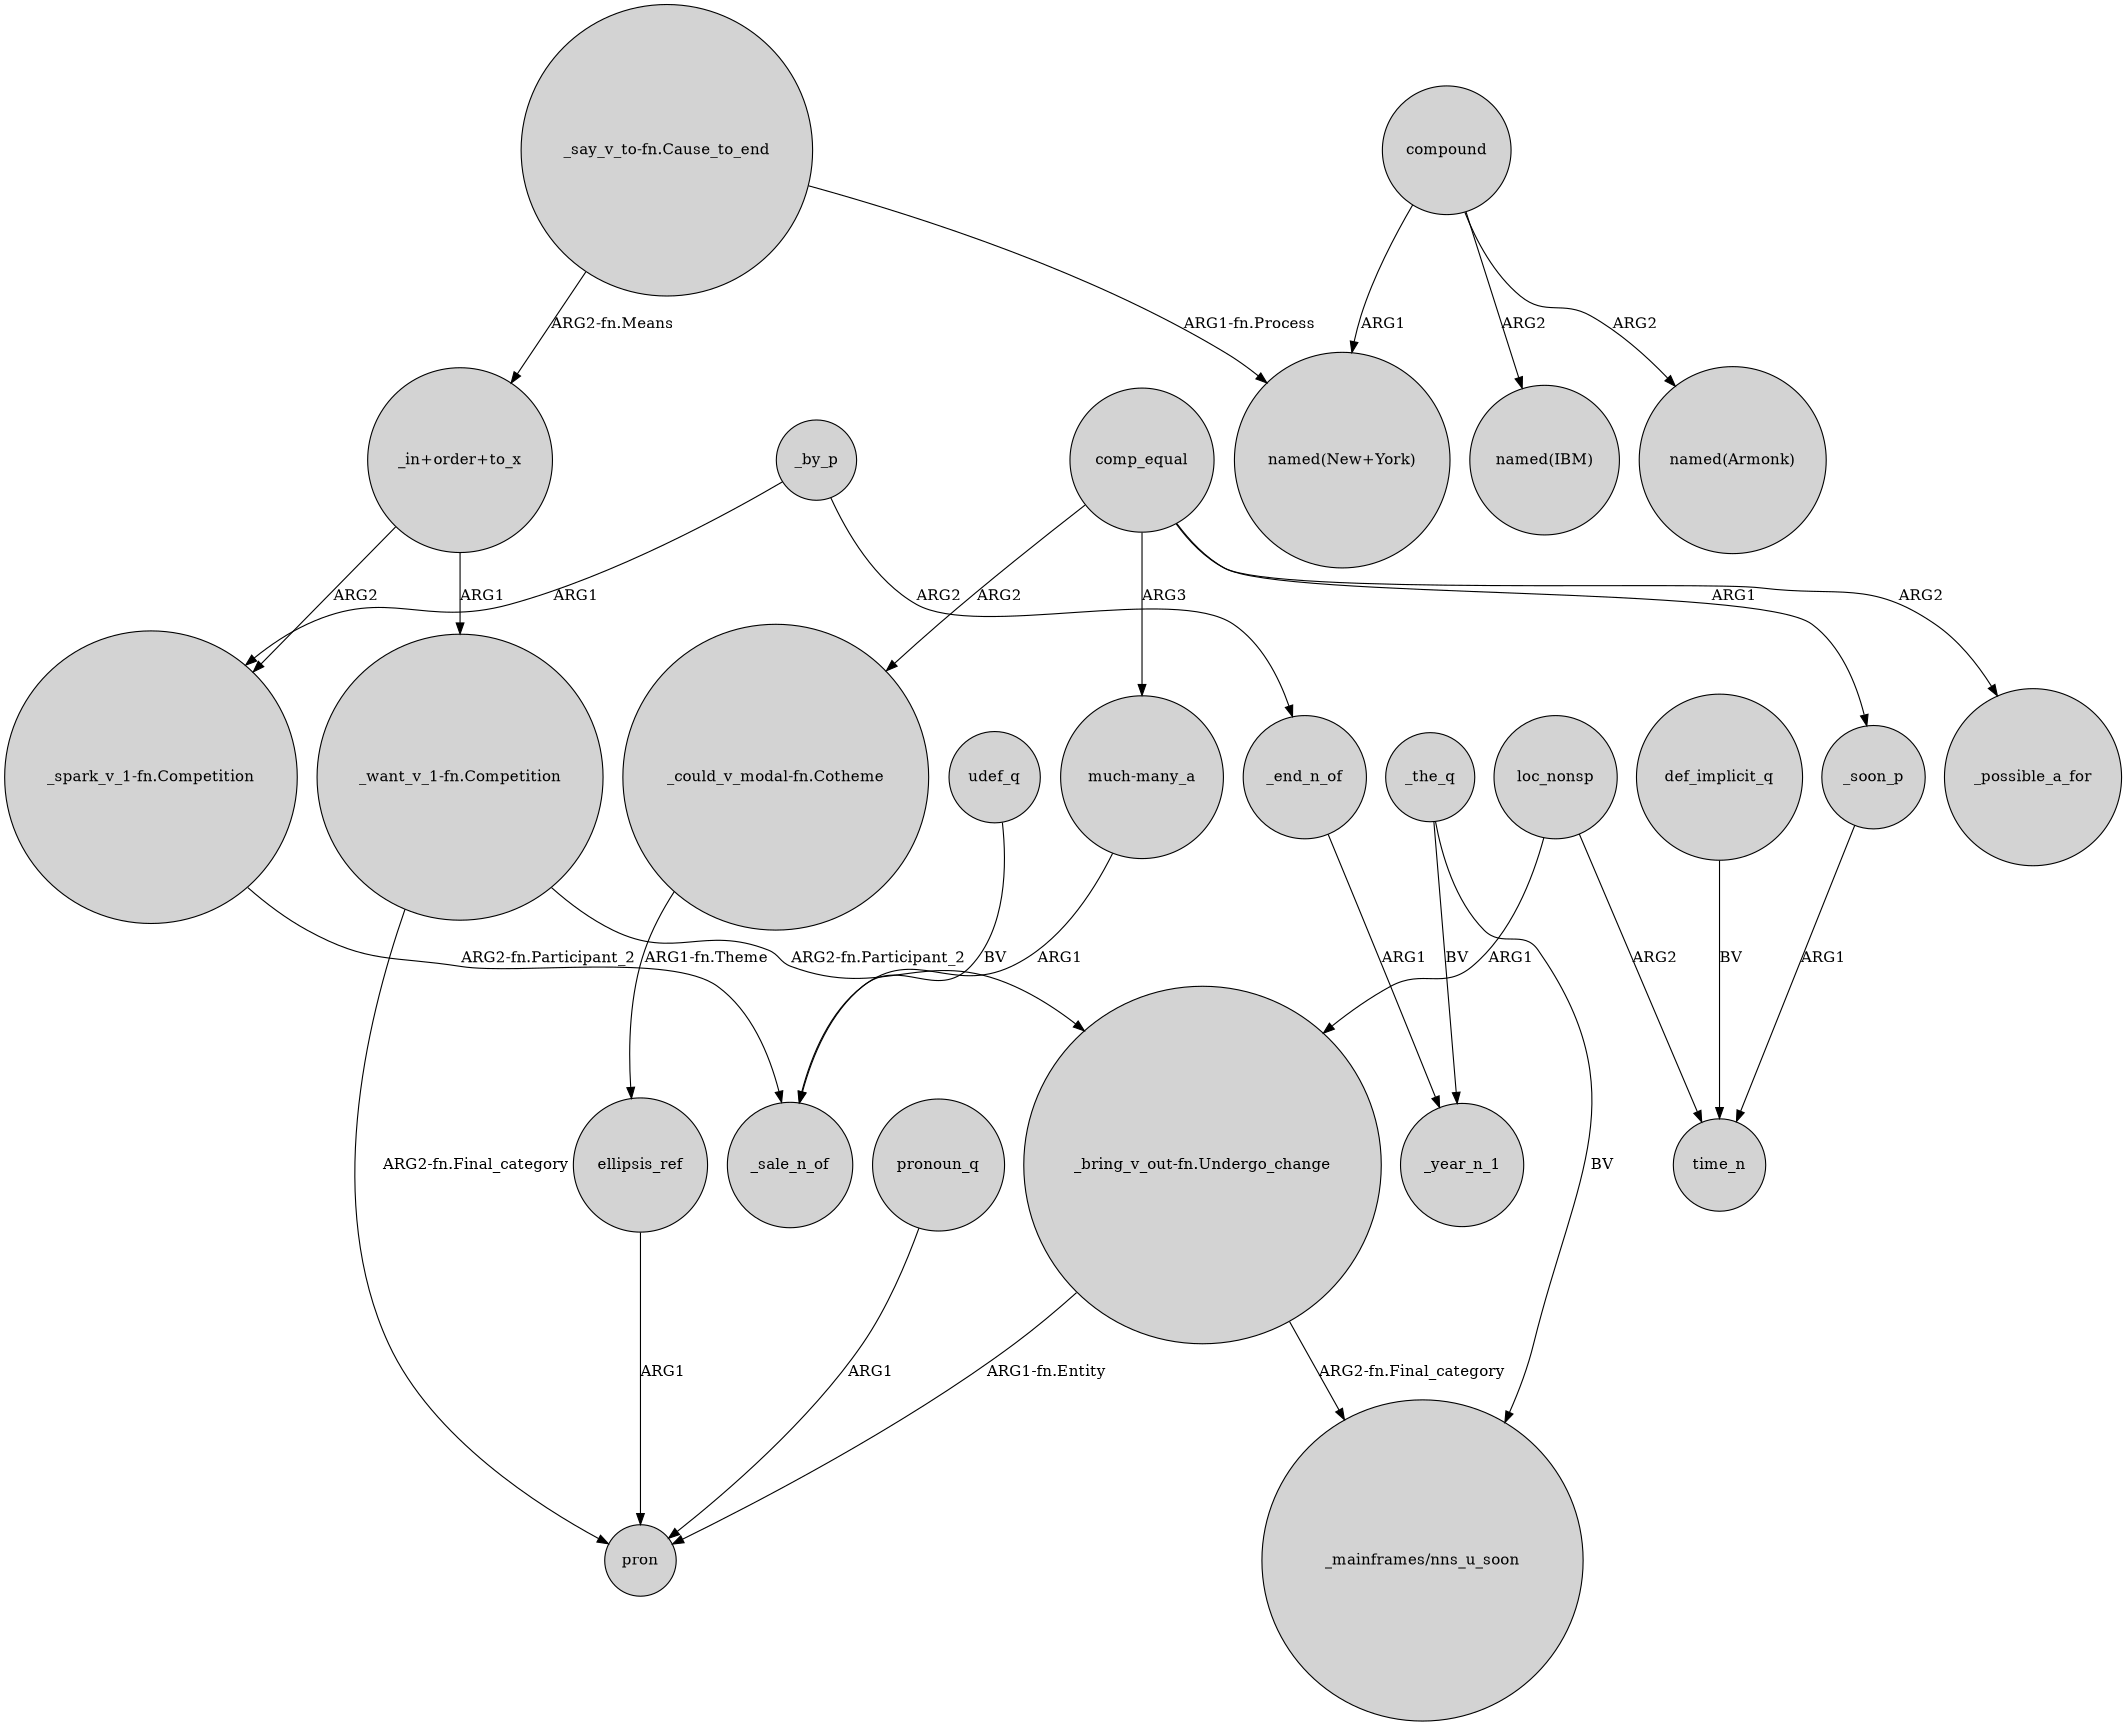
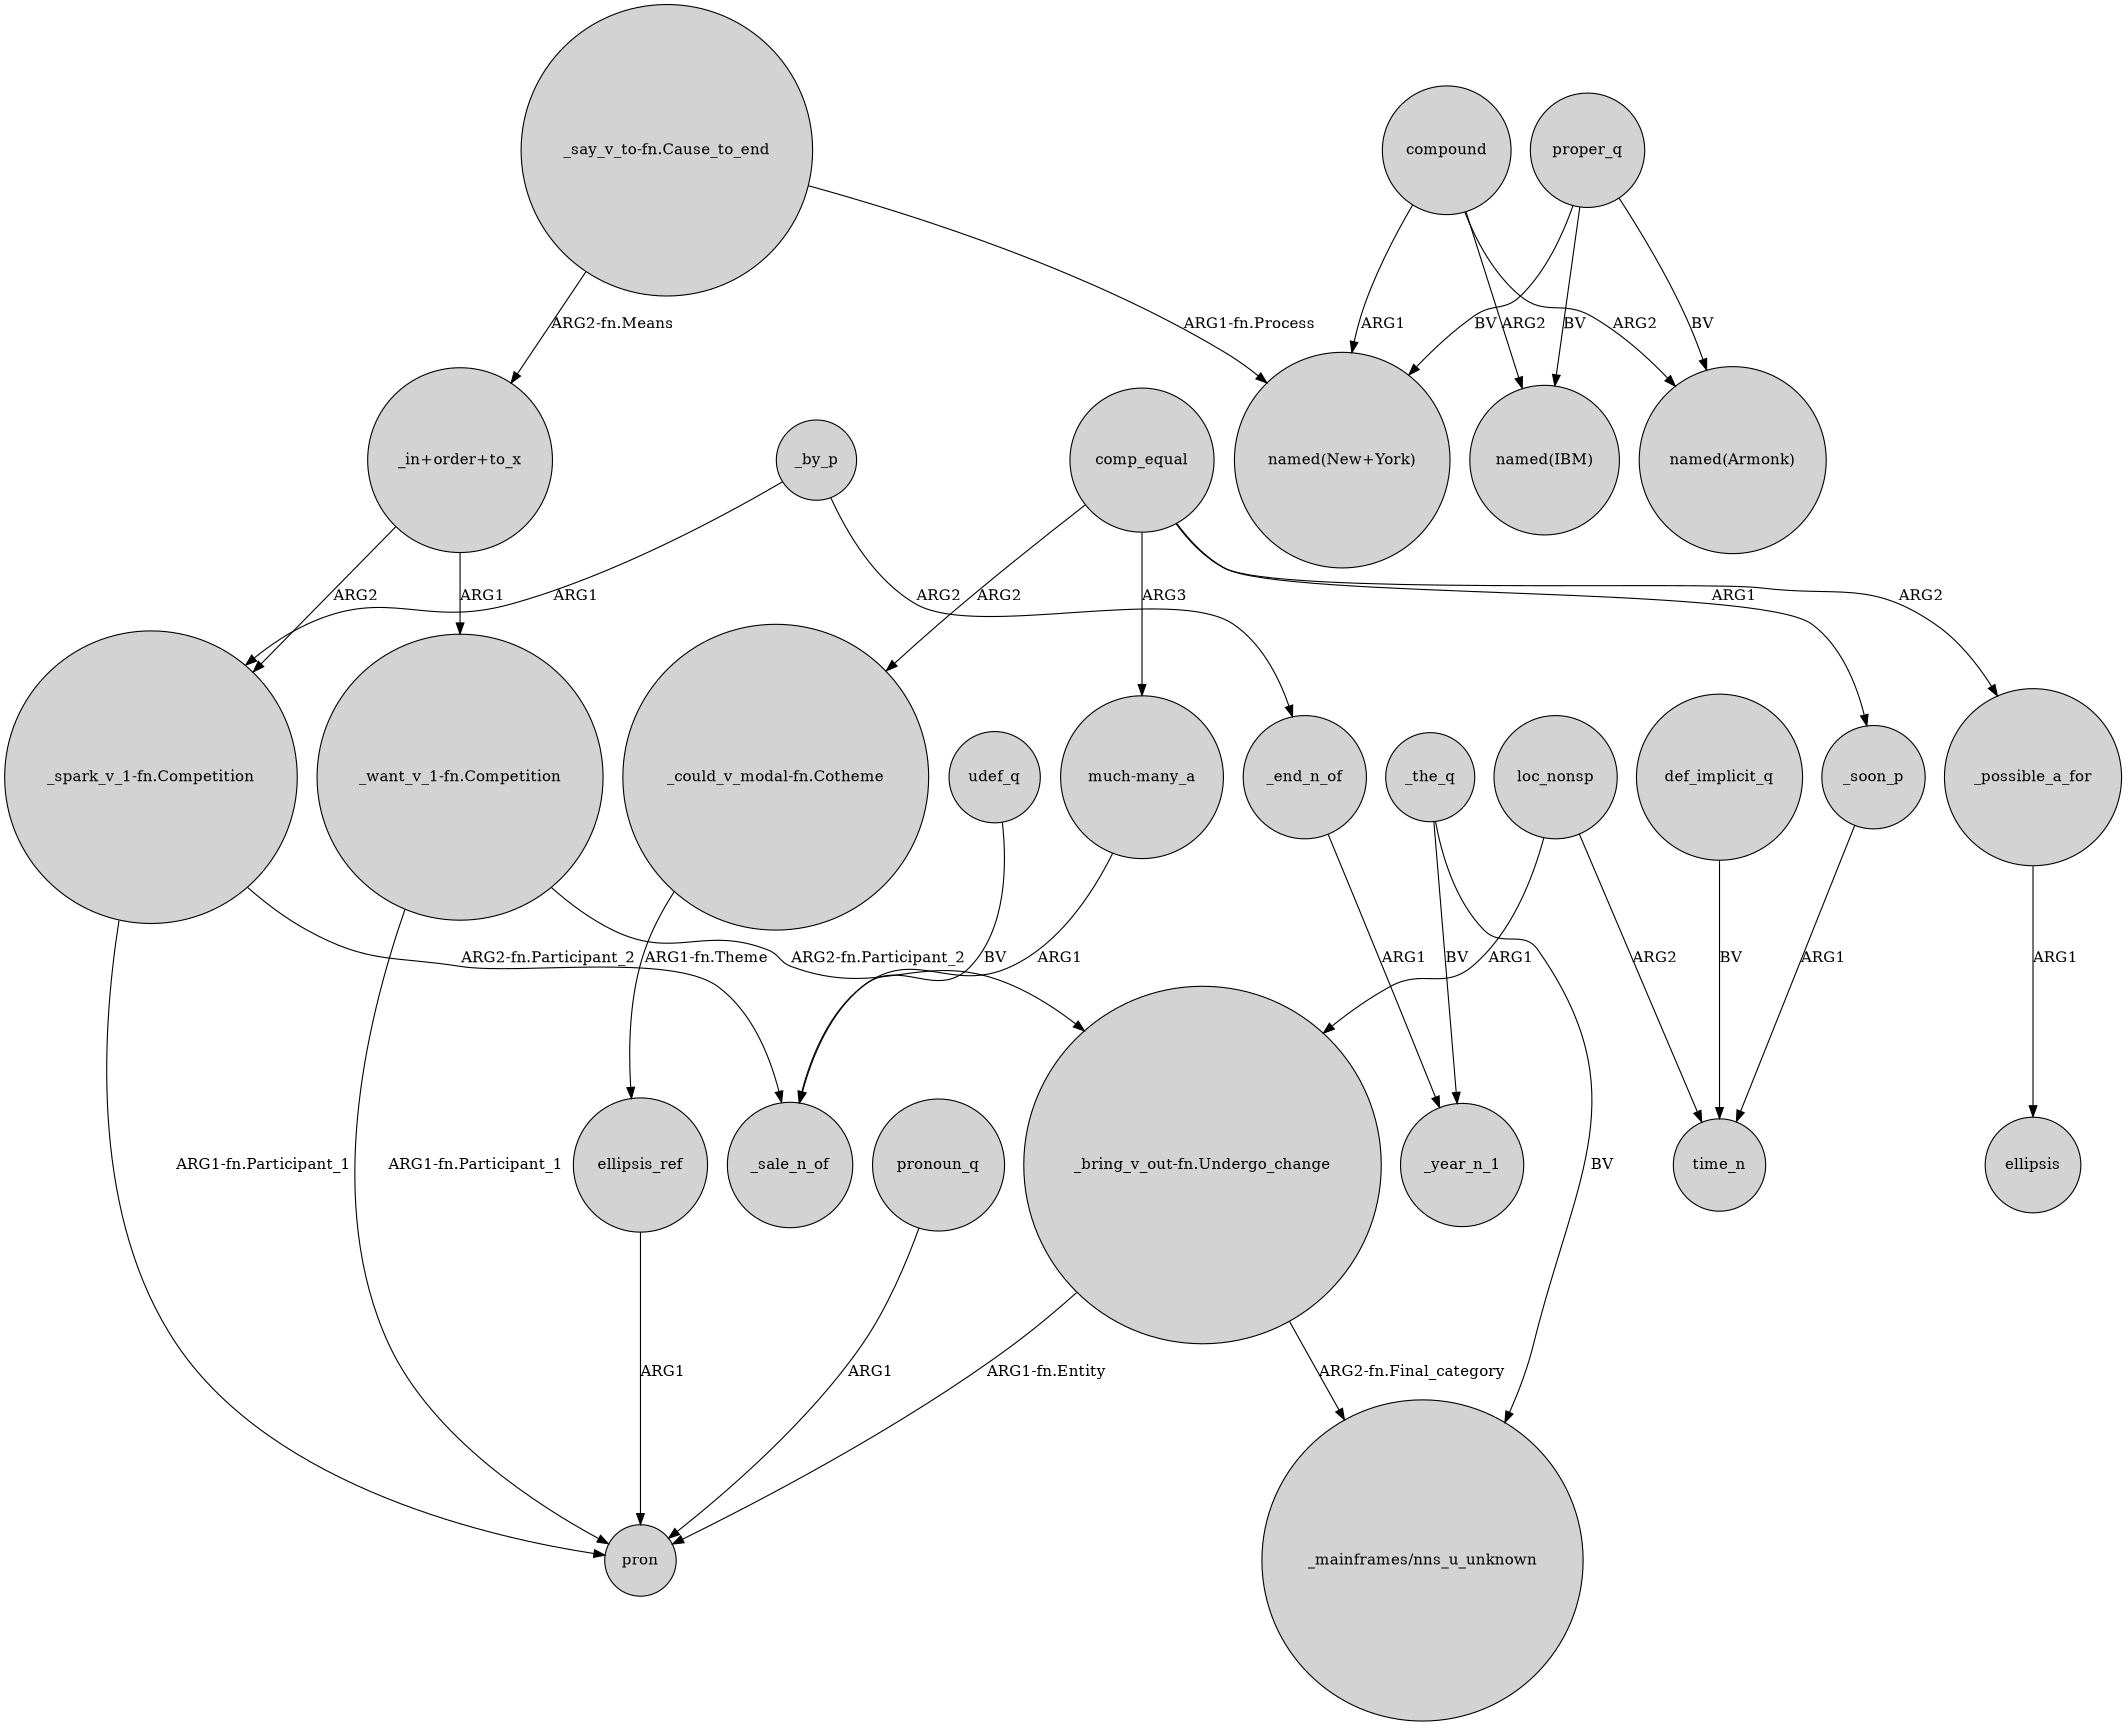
none -> (1588, 150)
(476, 1165) -> (476, 1165)
none -> (2033, 1165)
none -> (190, 1360)
(1423, 1560) -> (1423, 1560)
